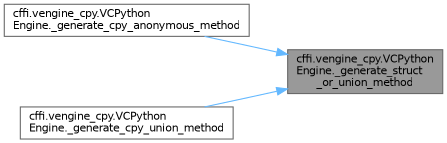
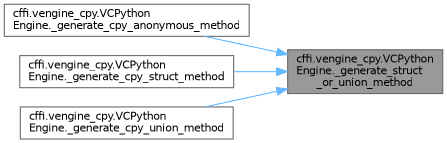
none -> (127, 72)
